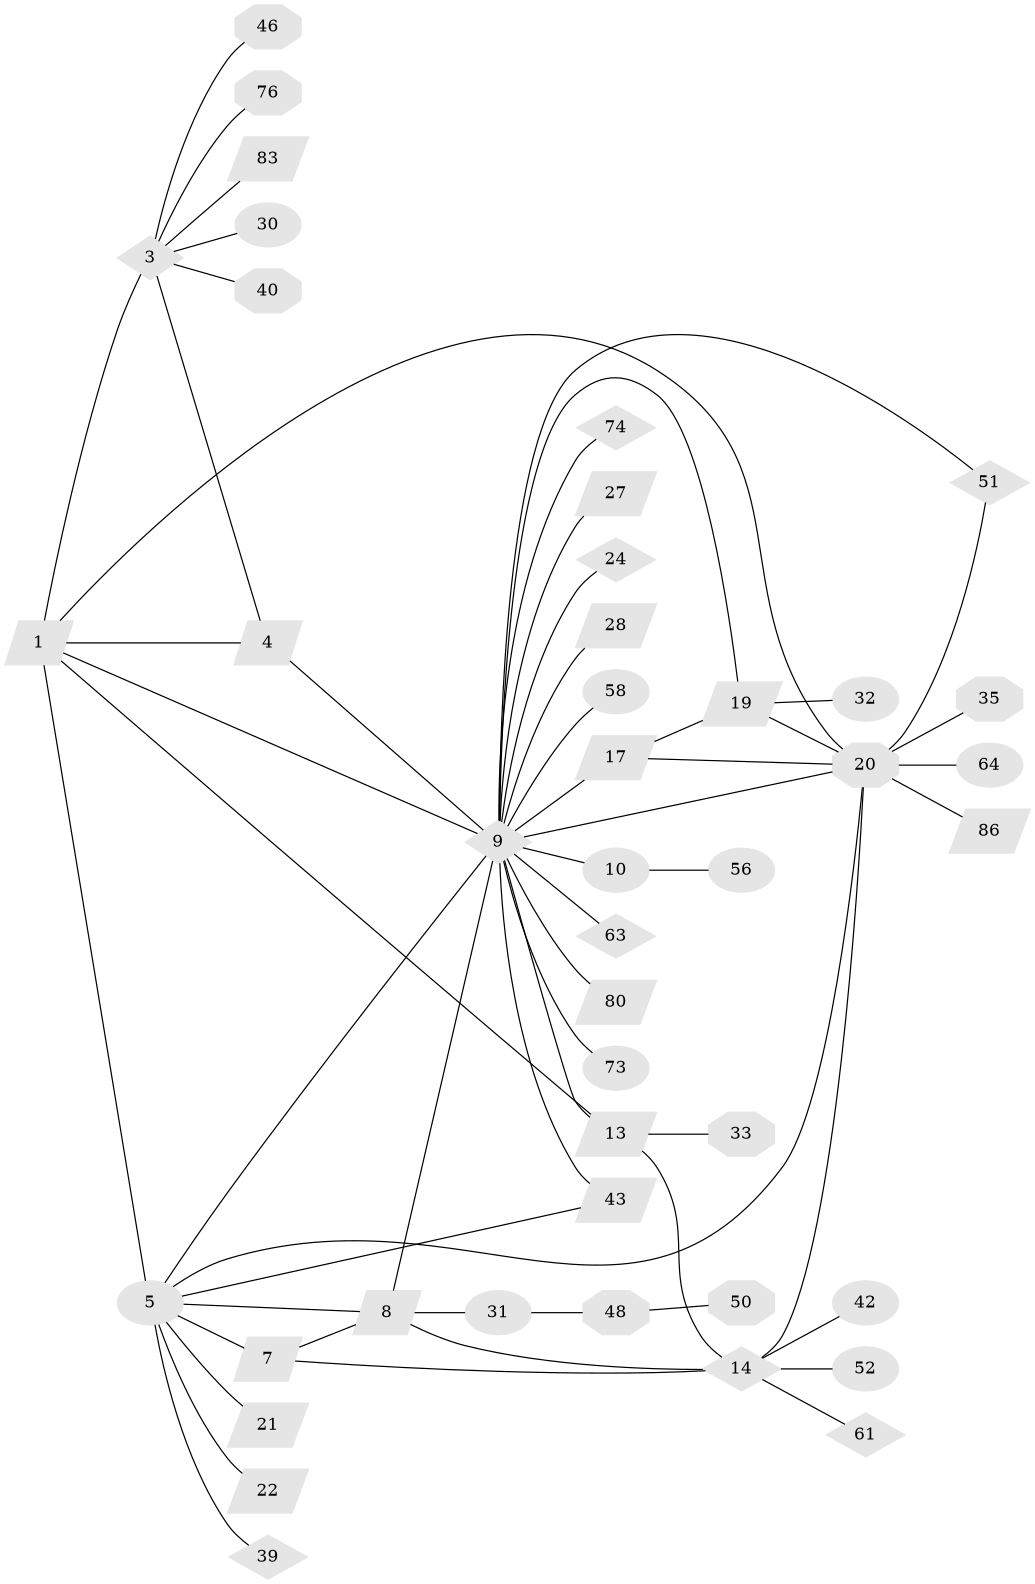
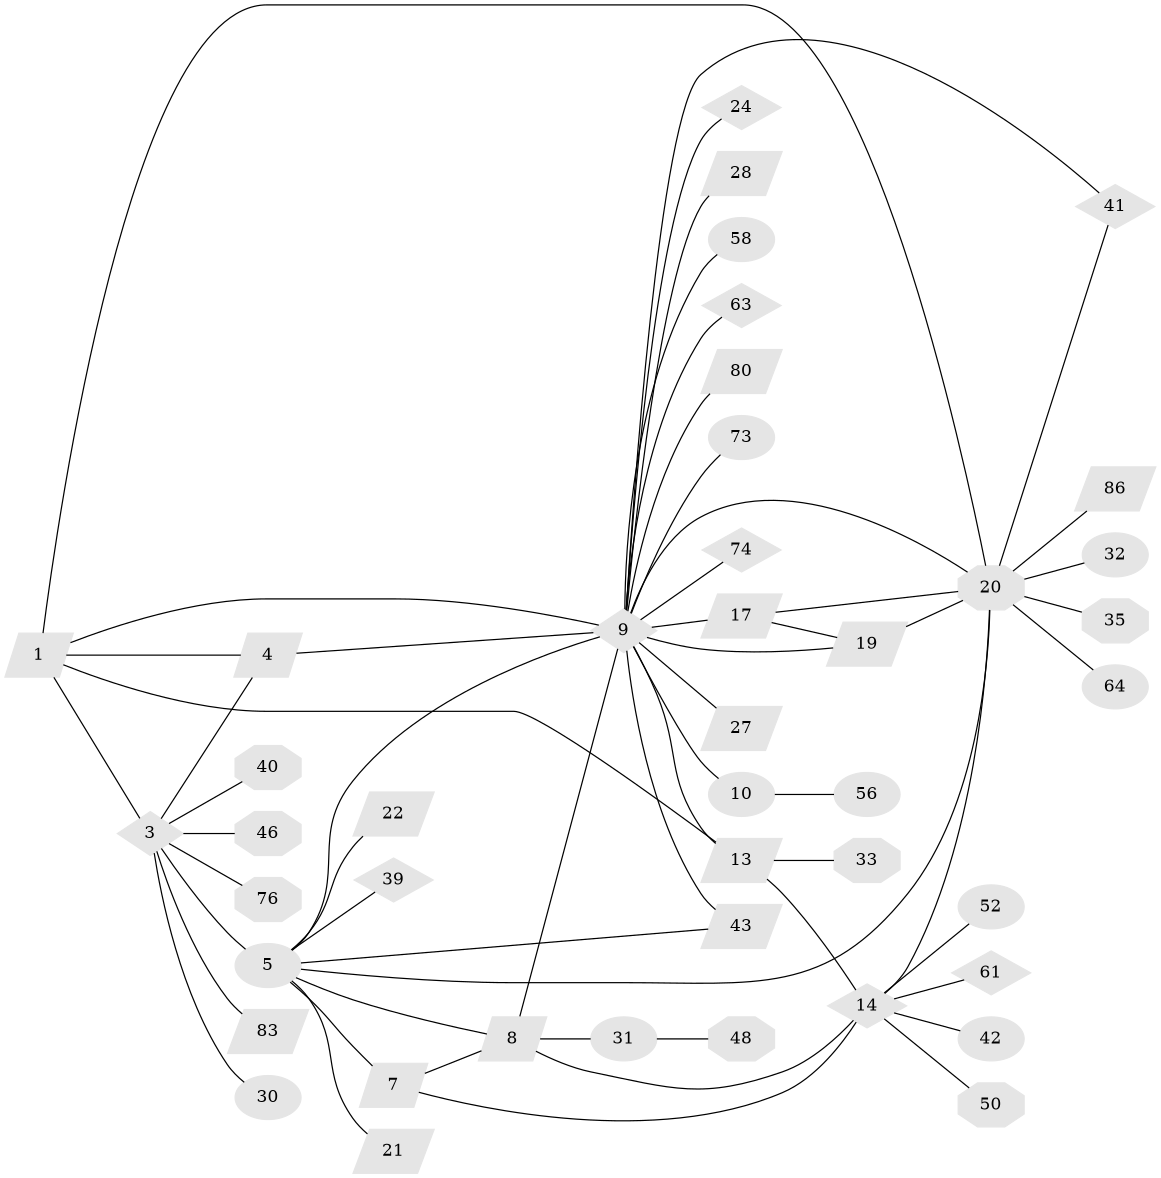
(990, 483) -> (1115, 207)
(799, 702) -> (1054, 571)
(95, 973) -> (200, 902)
(679, 1308) -> (927, 1053)
